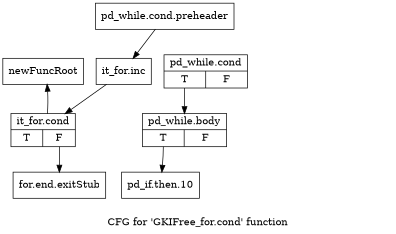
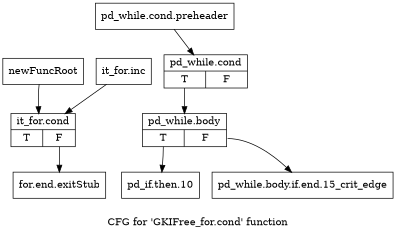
(146, 41) -> (182, 39)
(48, 103) -> (38, 95)
none -> (303, 185)
